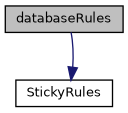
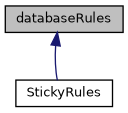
(73, 50) -> (55, 63)
